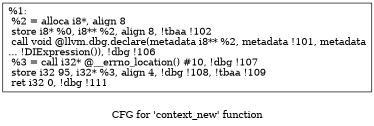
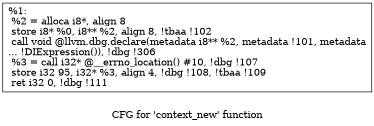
(82, 52) -> (82, 52)
